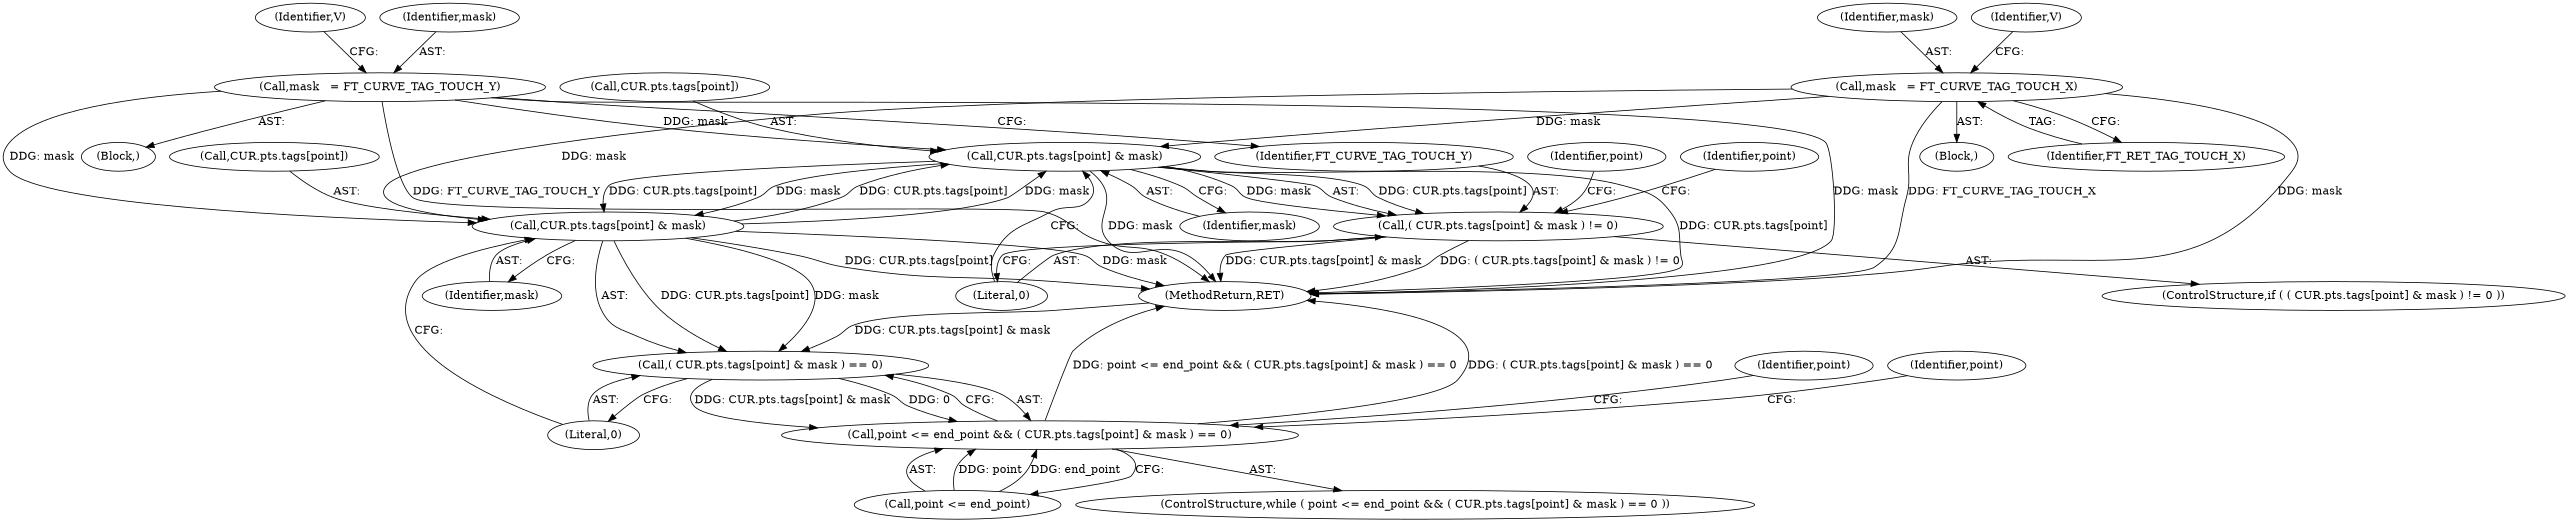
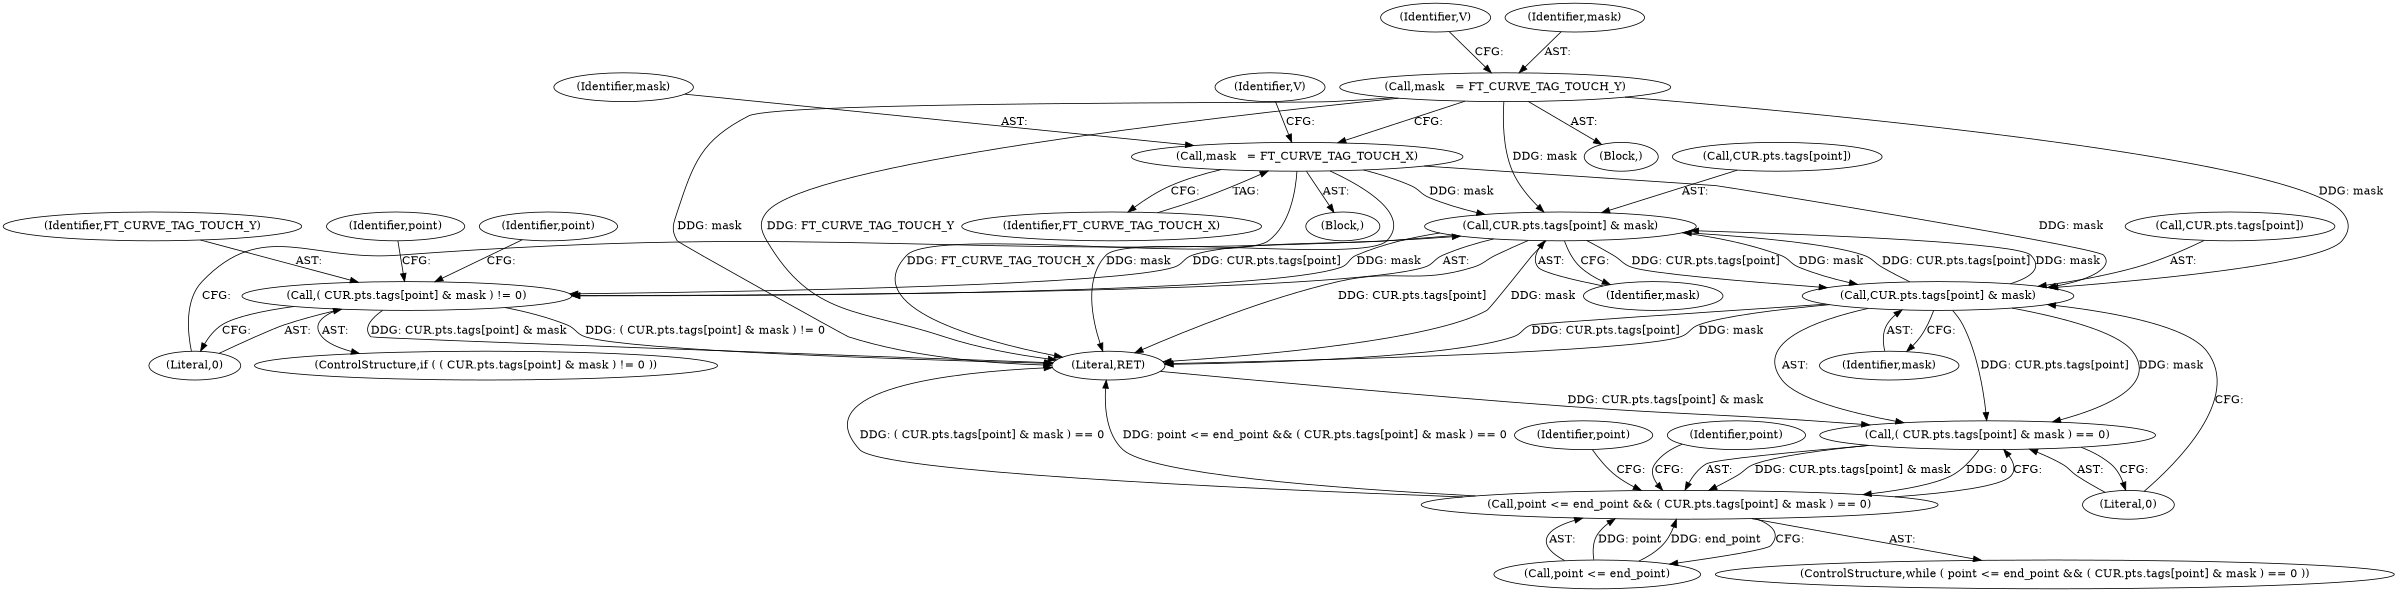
(874, 120) -> (1405, 121)
(2146, 157) -> (1112, 226)
(1225, 296) -> (1108, 366)
